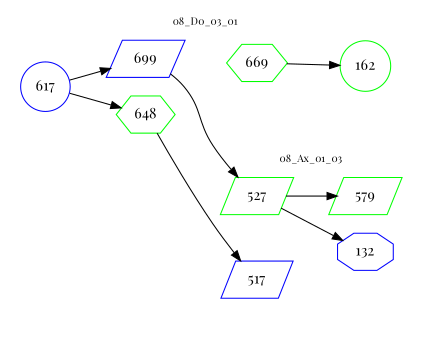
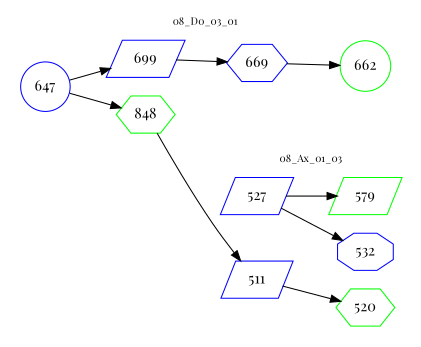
(257, 63) -> (257, 63)
(365, 66) -> (365, 66)
(45, 87) -> (45, 87)
(146, 115) -> (146, 115)
(201, 121) -> (196, 61)
(257, 196) -> (257, 196)
(365, 252) -> (365, 252)
(257, 280) -> (257, 280)
none -> (365, 308)
